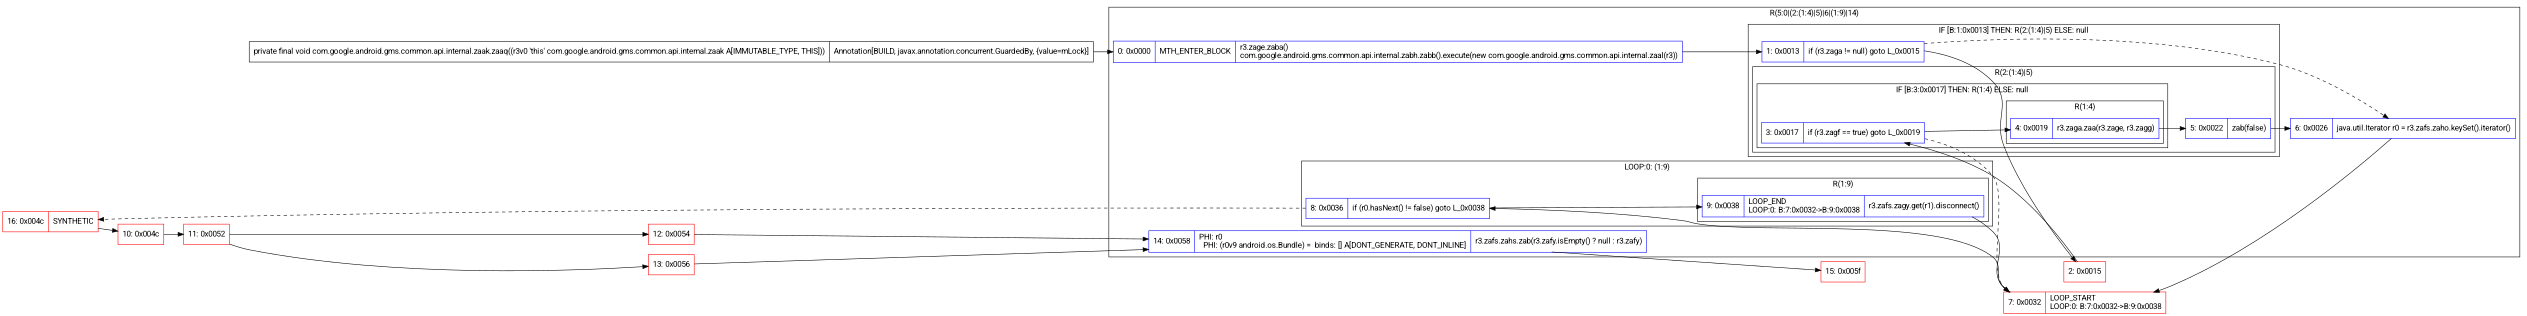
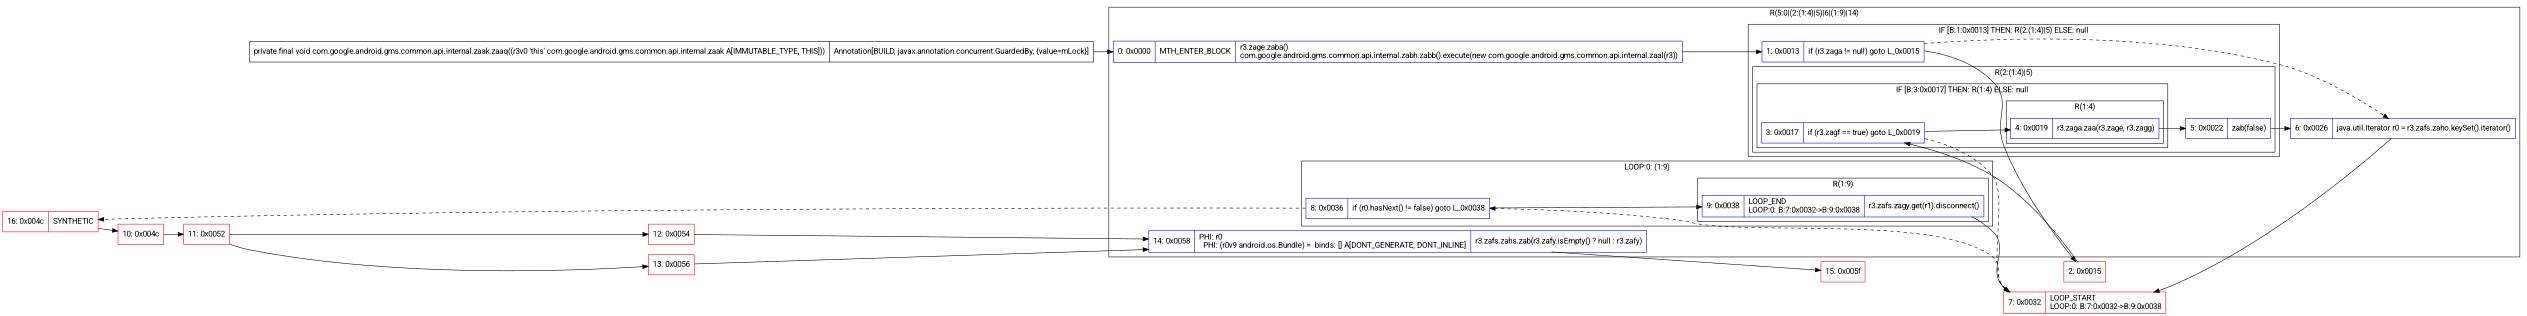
(1685, 221) -> (1685, 221)
